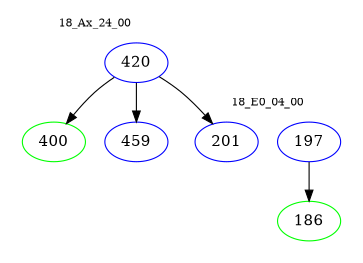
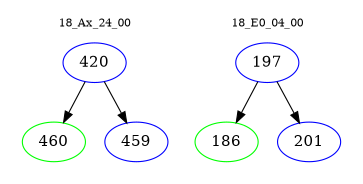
(193, 103) -> (286, 97)
(54, 142) -> (54, 142)
